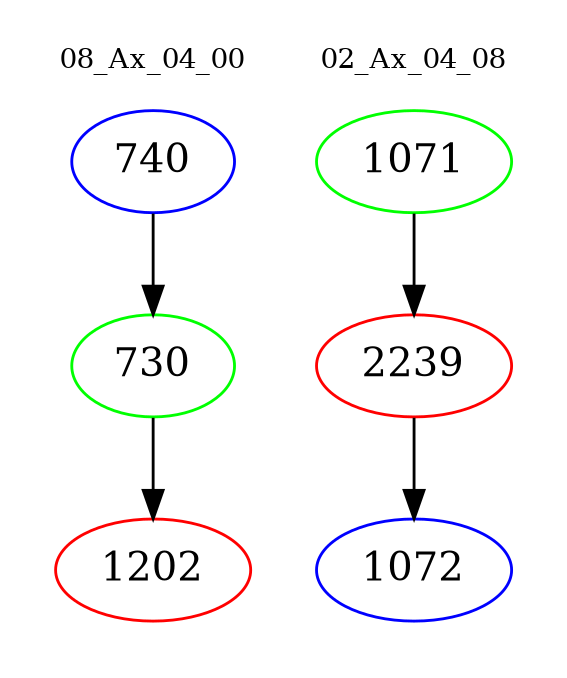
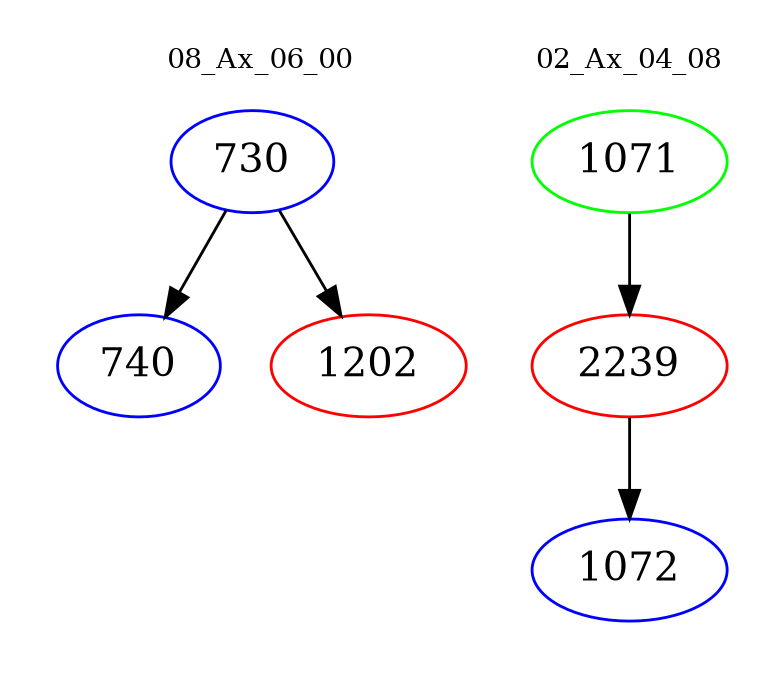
(153, 61) -> (261, 61)
(153, 250) -> (203, 251)
(153, 366) -> (252, 162)
